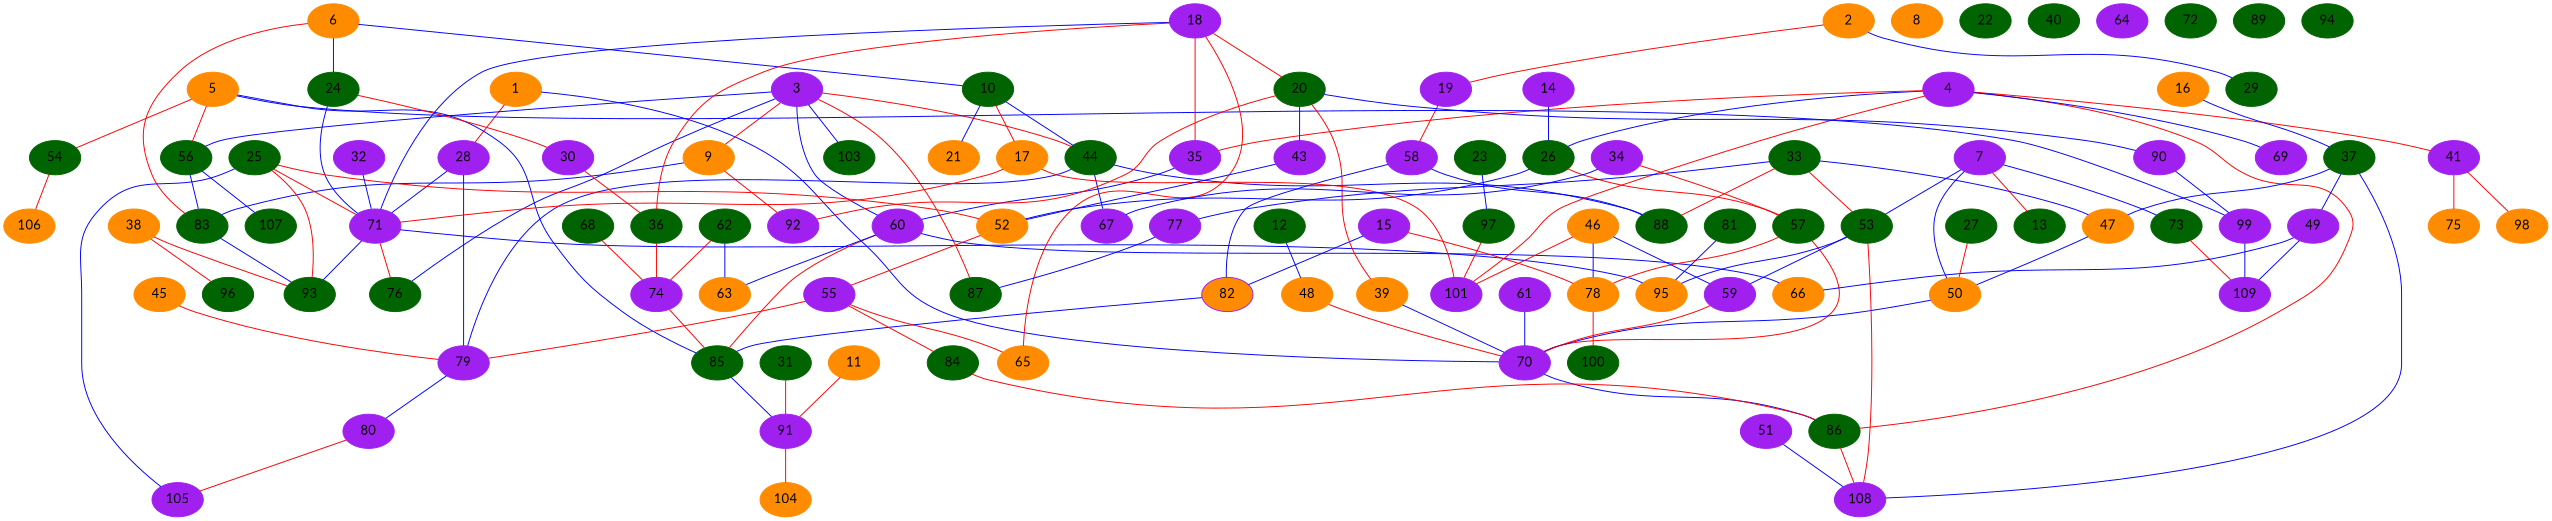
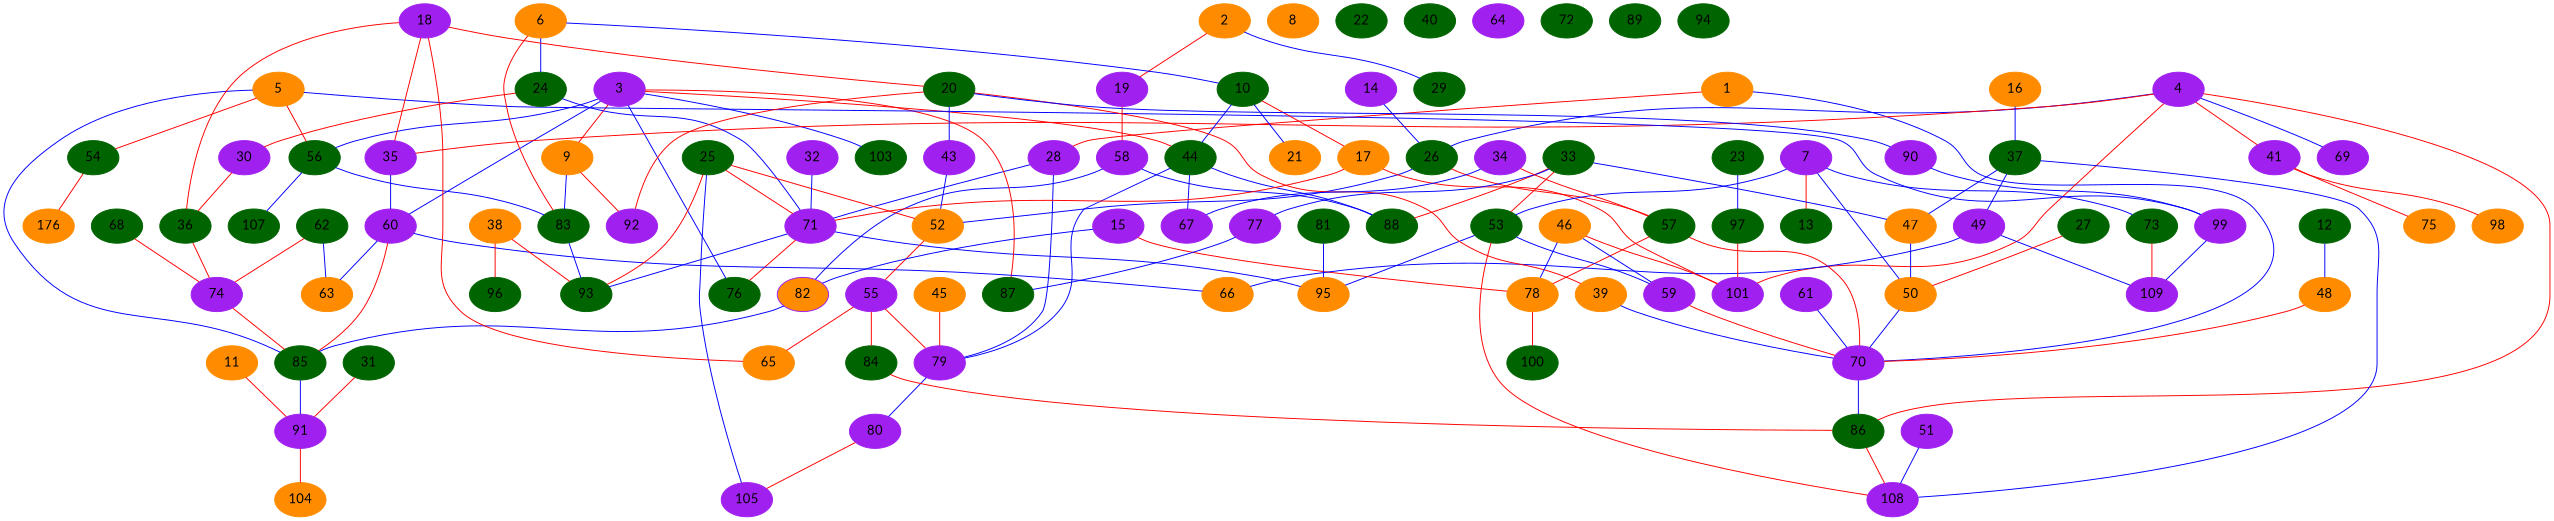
(738, 40) -> none
(29, 226) -> (49, 226)
